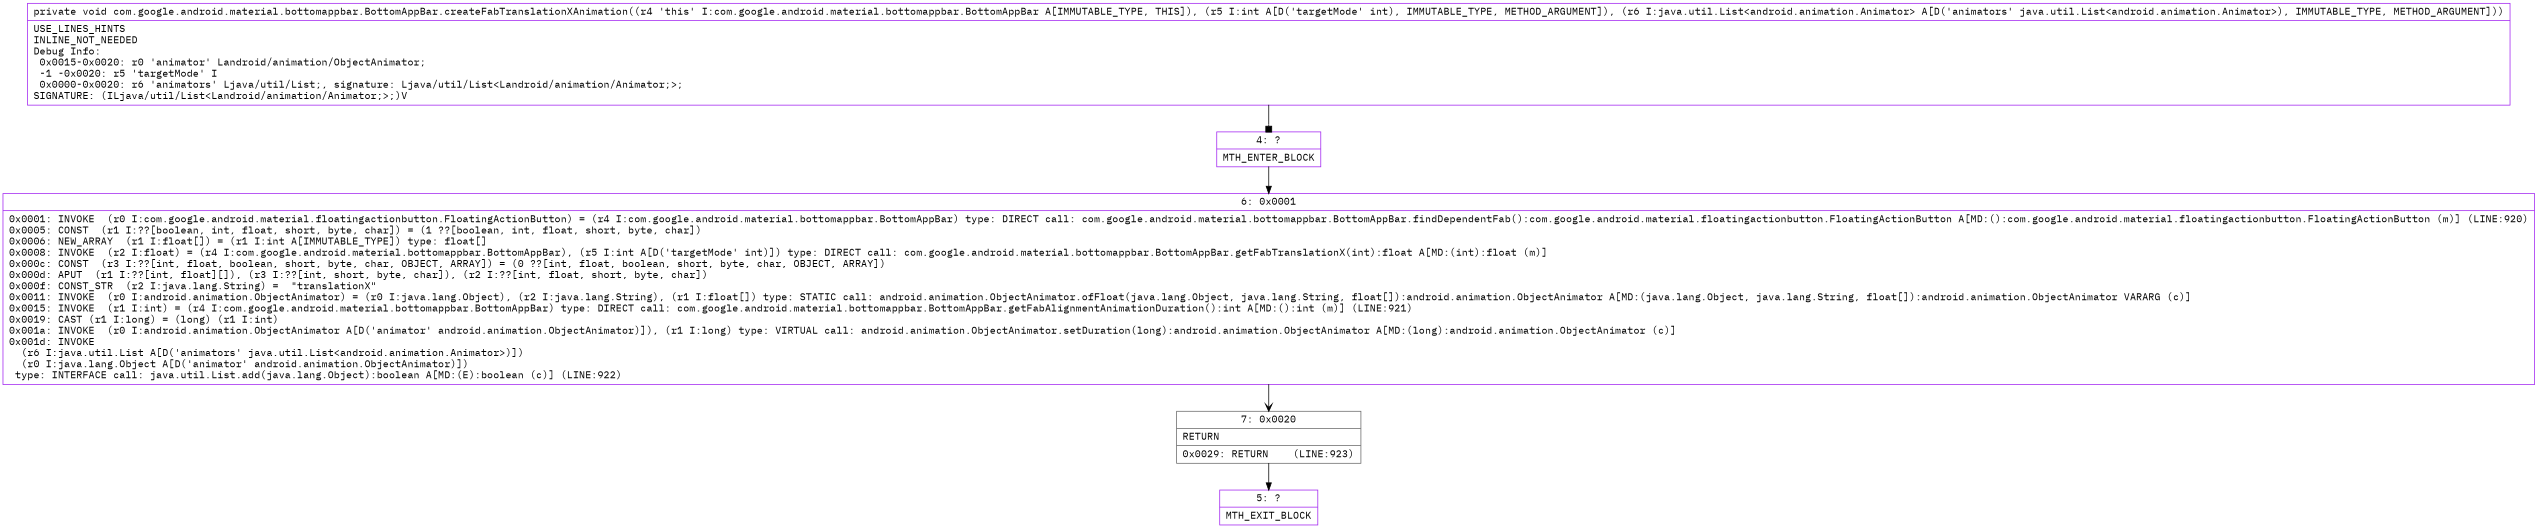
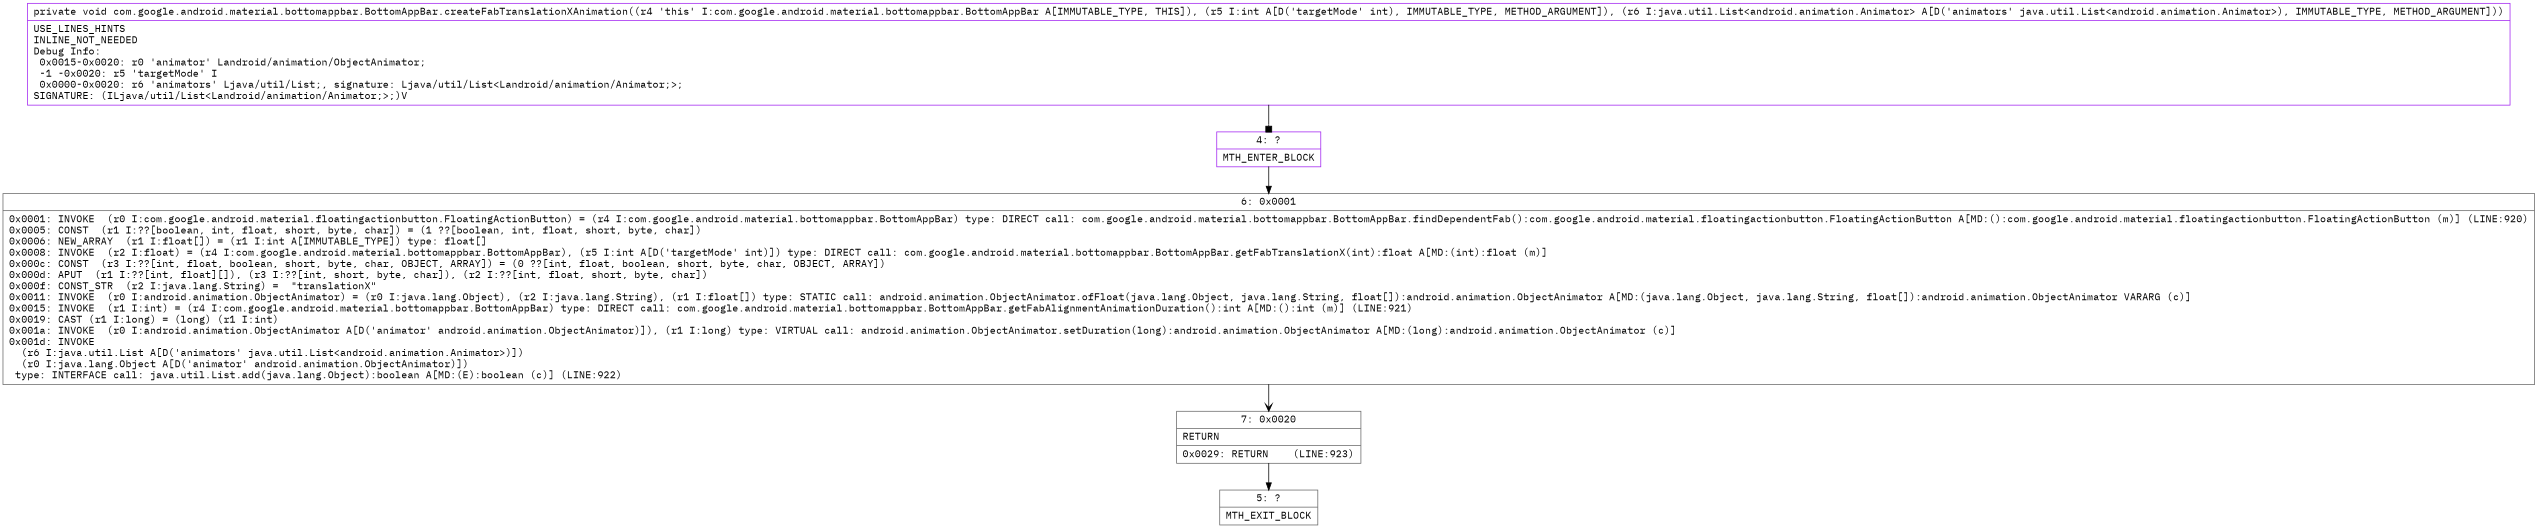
(1269, 289) -> (1269, 289)
(1269, 508) -> (1269, 508)
